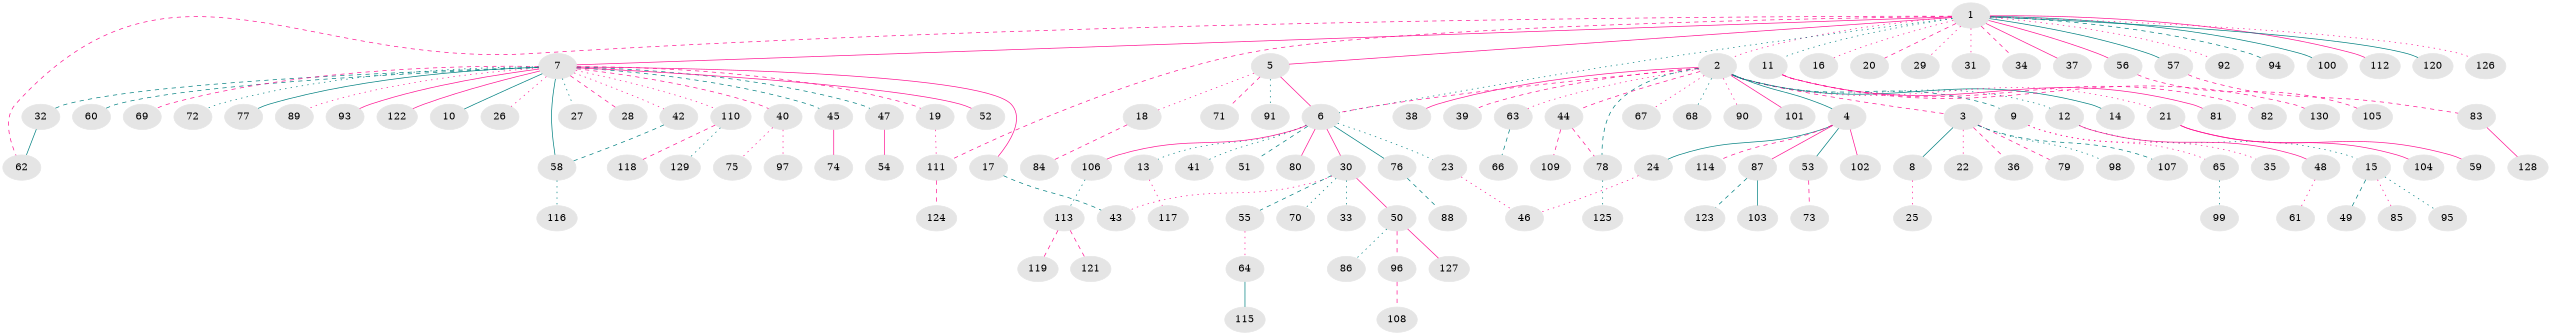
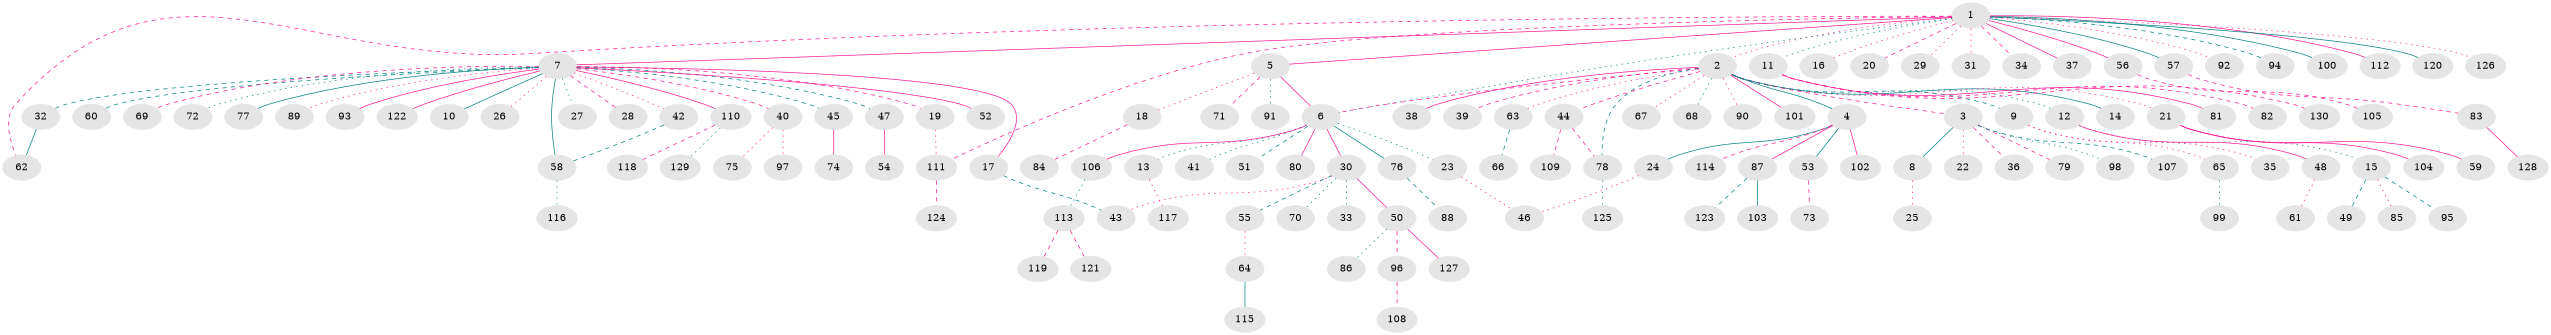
(646, 87) -> (646, 87)
(2410, 193) -> (2410, 193)
